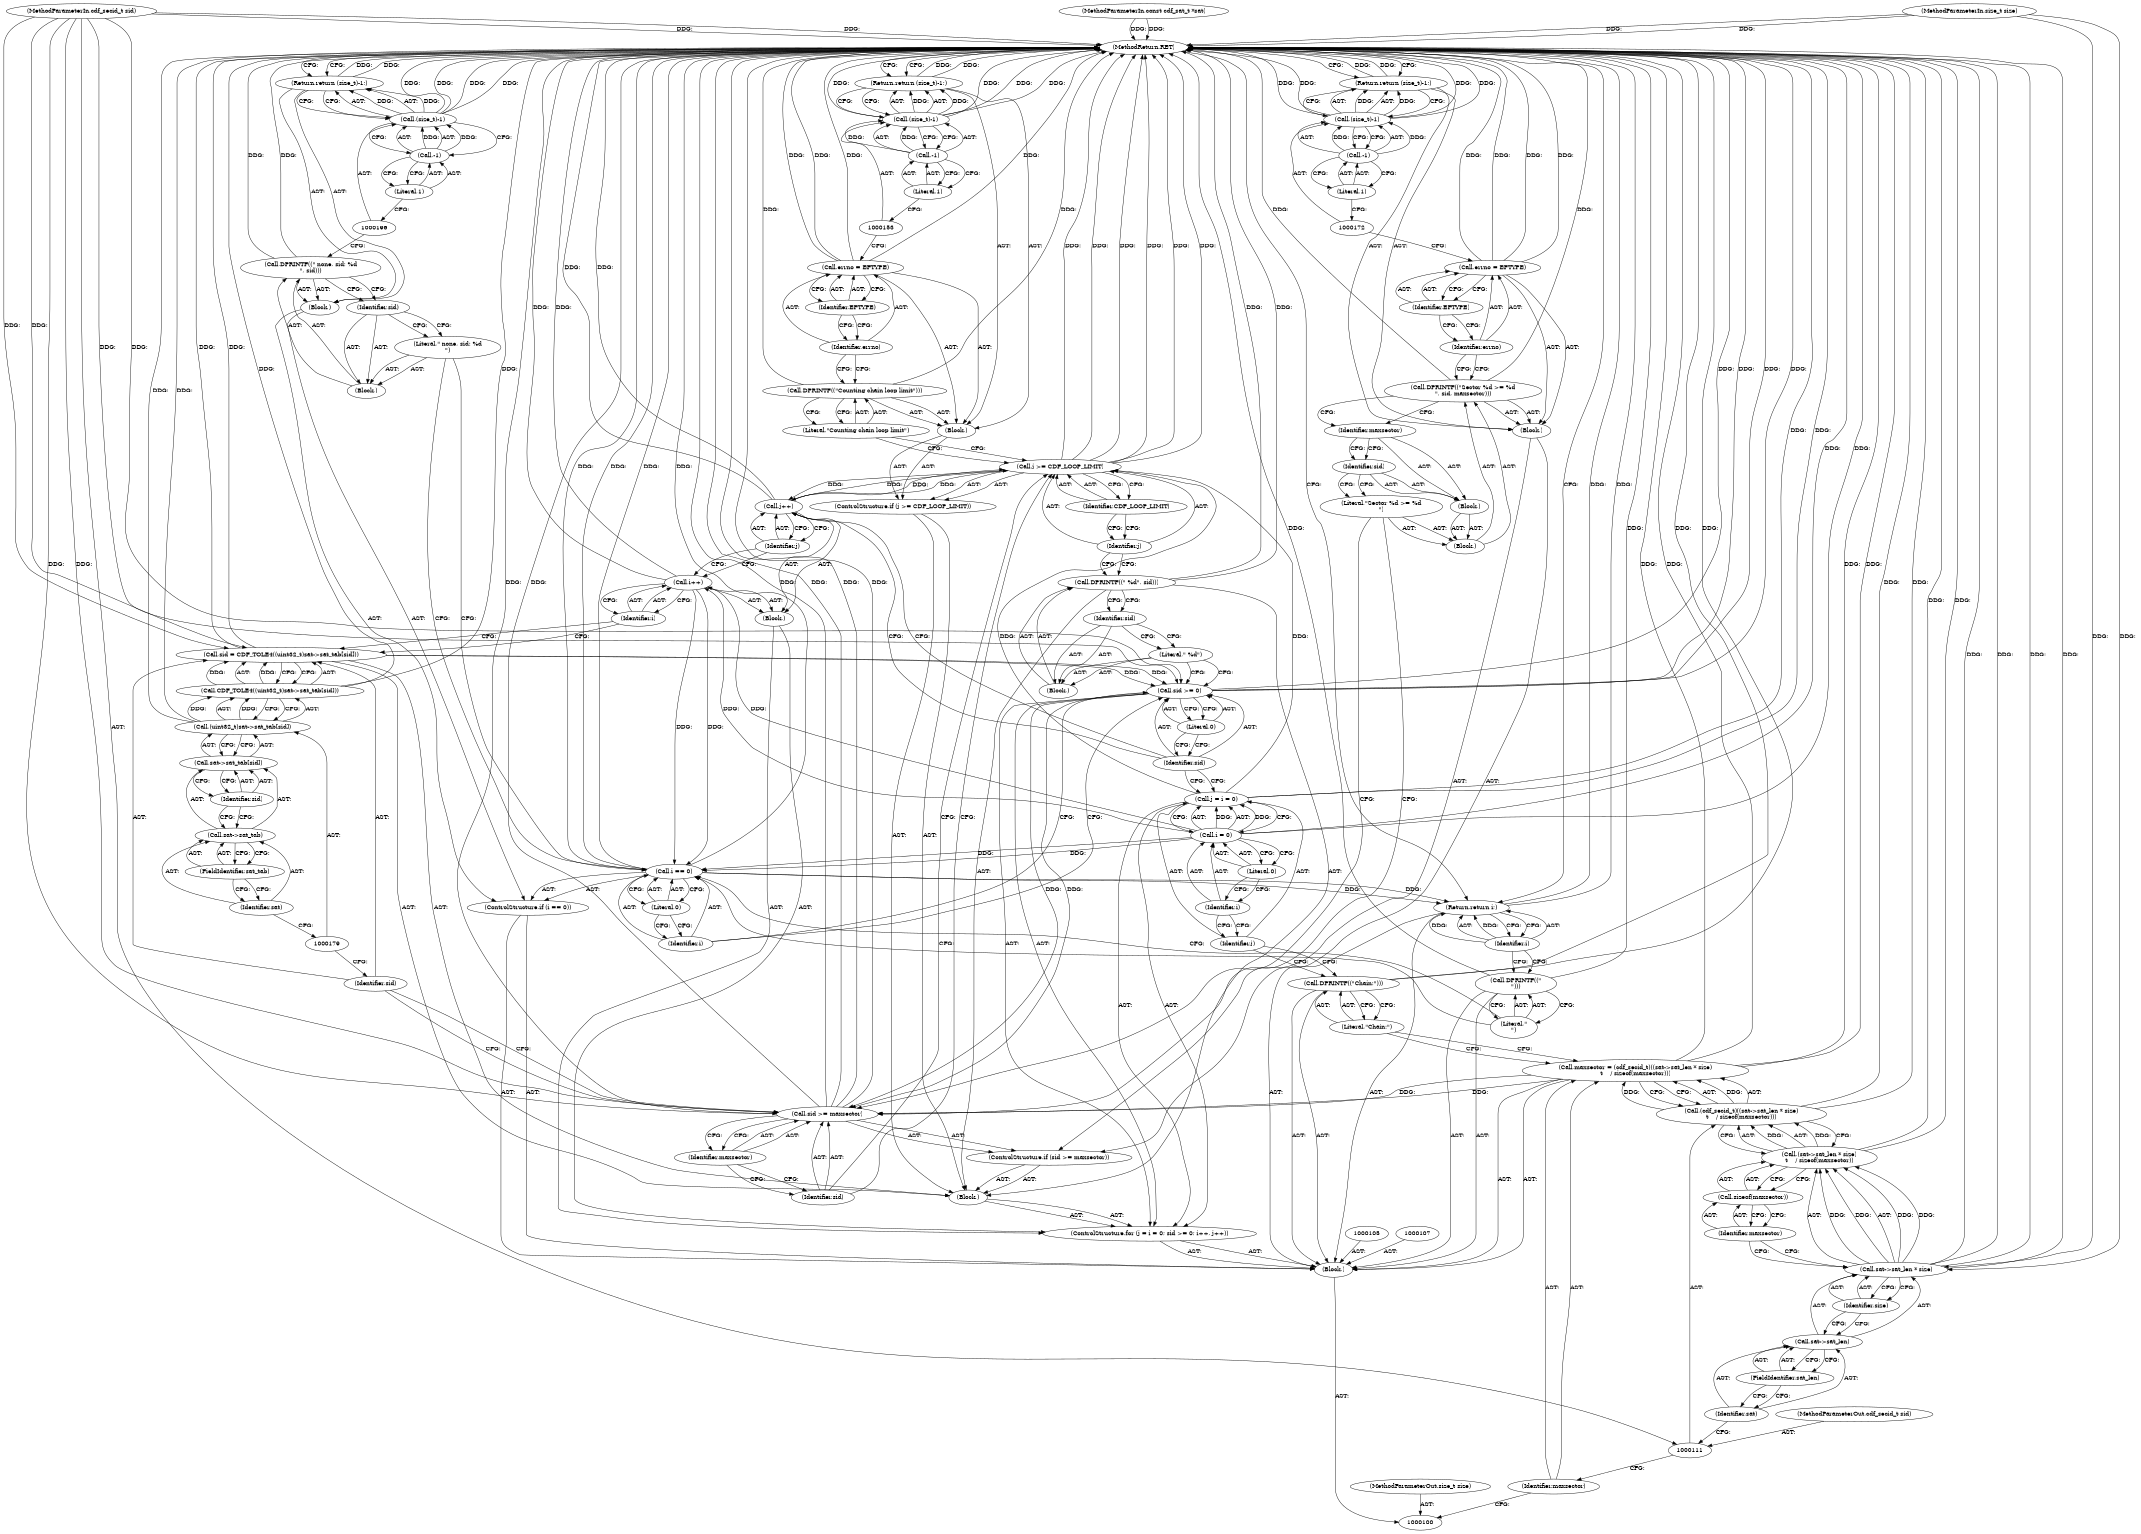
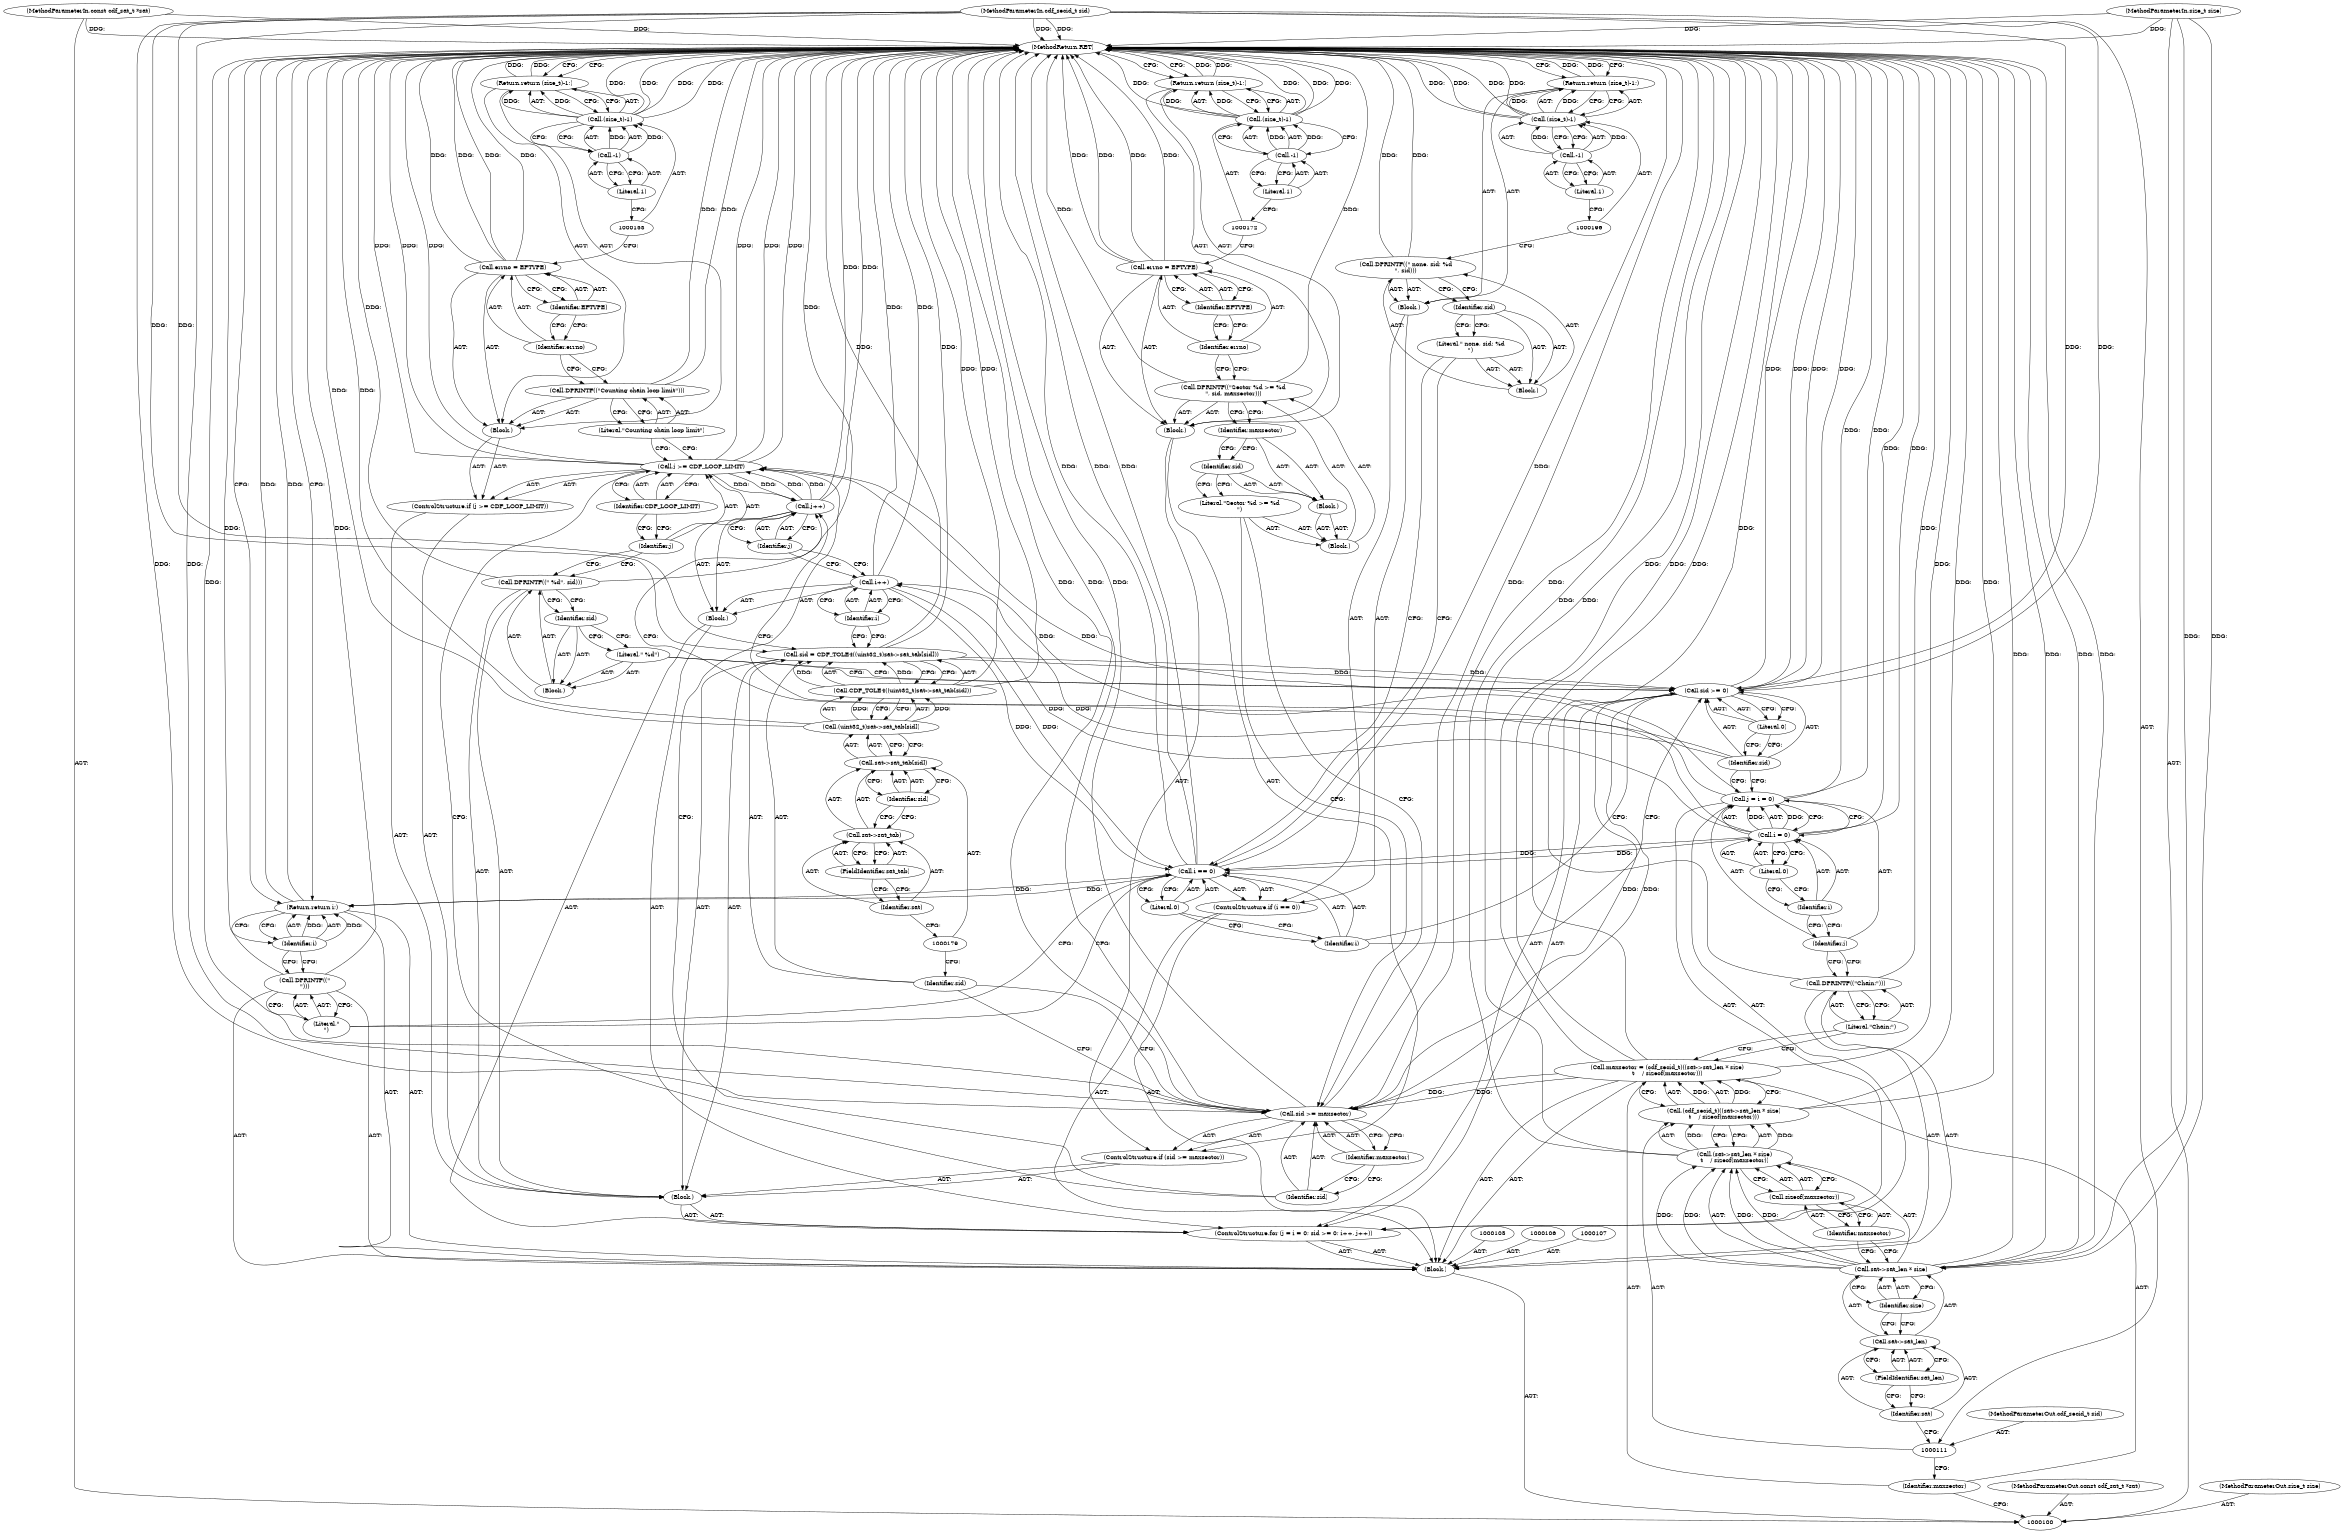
none -> (2168, 820)
(327, 827) -> (967, 847)
none -> (1543, 1234)
none -> (2076, 1487)
none -> (309, 1502)
